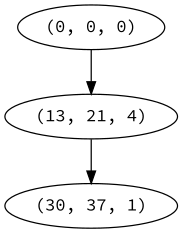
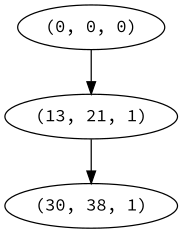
(91, 117) -> (91, 117)
(91, 206) -> (91, 206)
